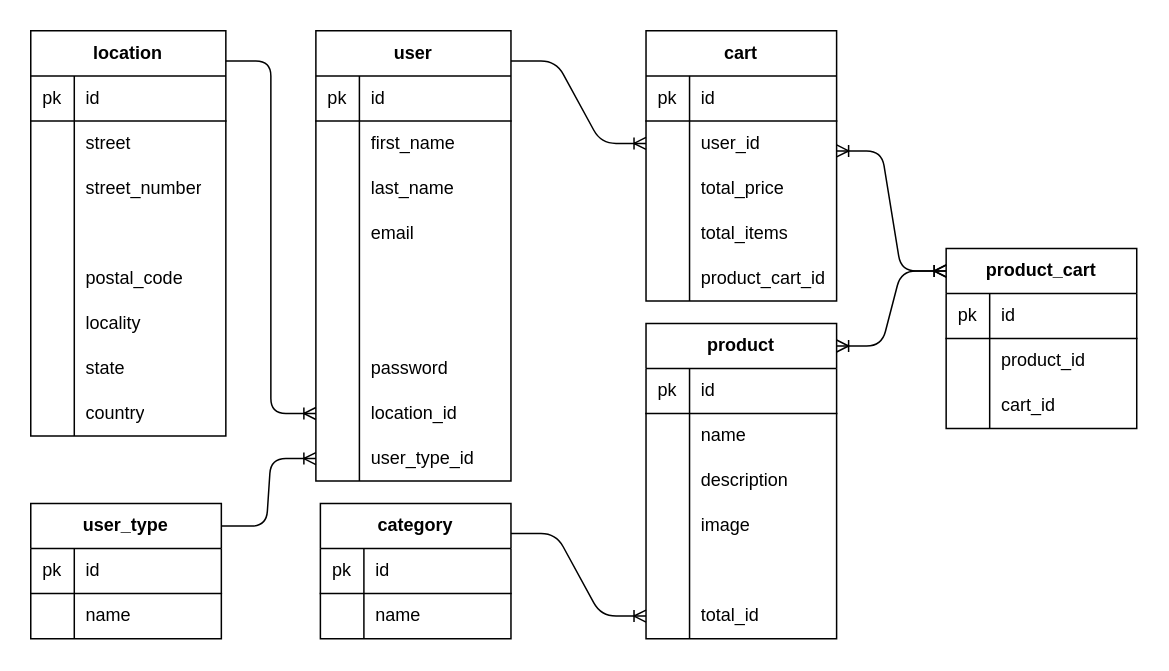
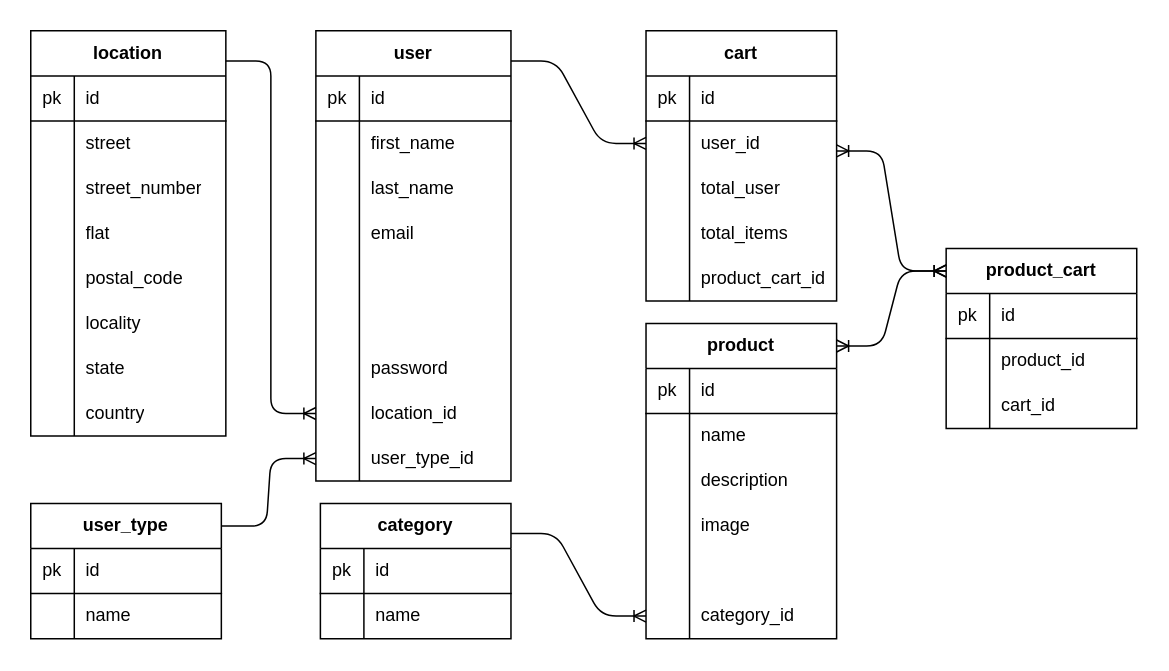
(752, 188) -> (749, 188)
none -> (150, 233)
(737, 616) -> (754, 616)
